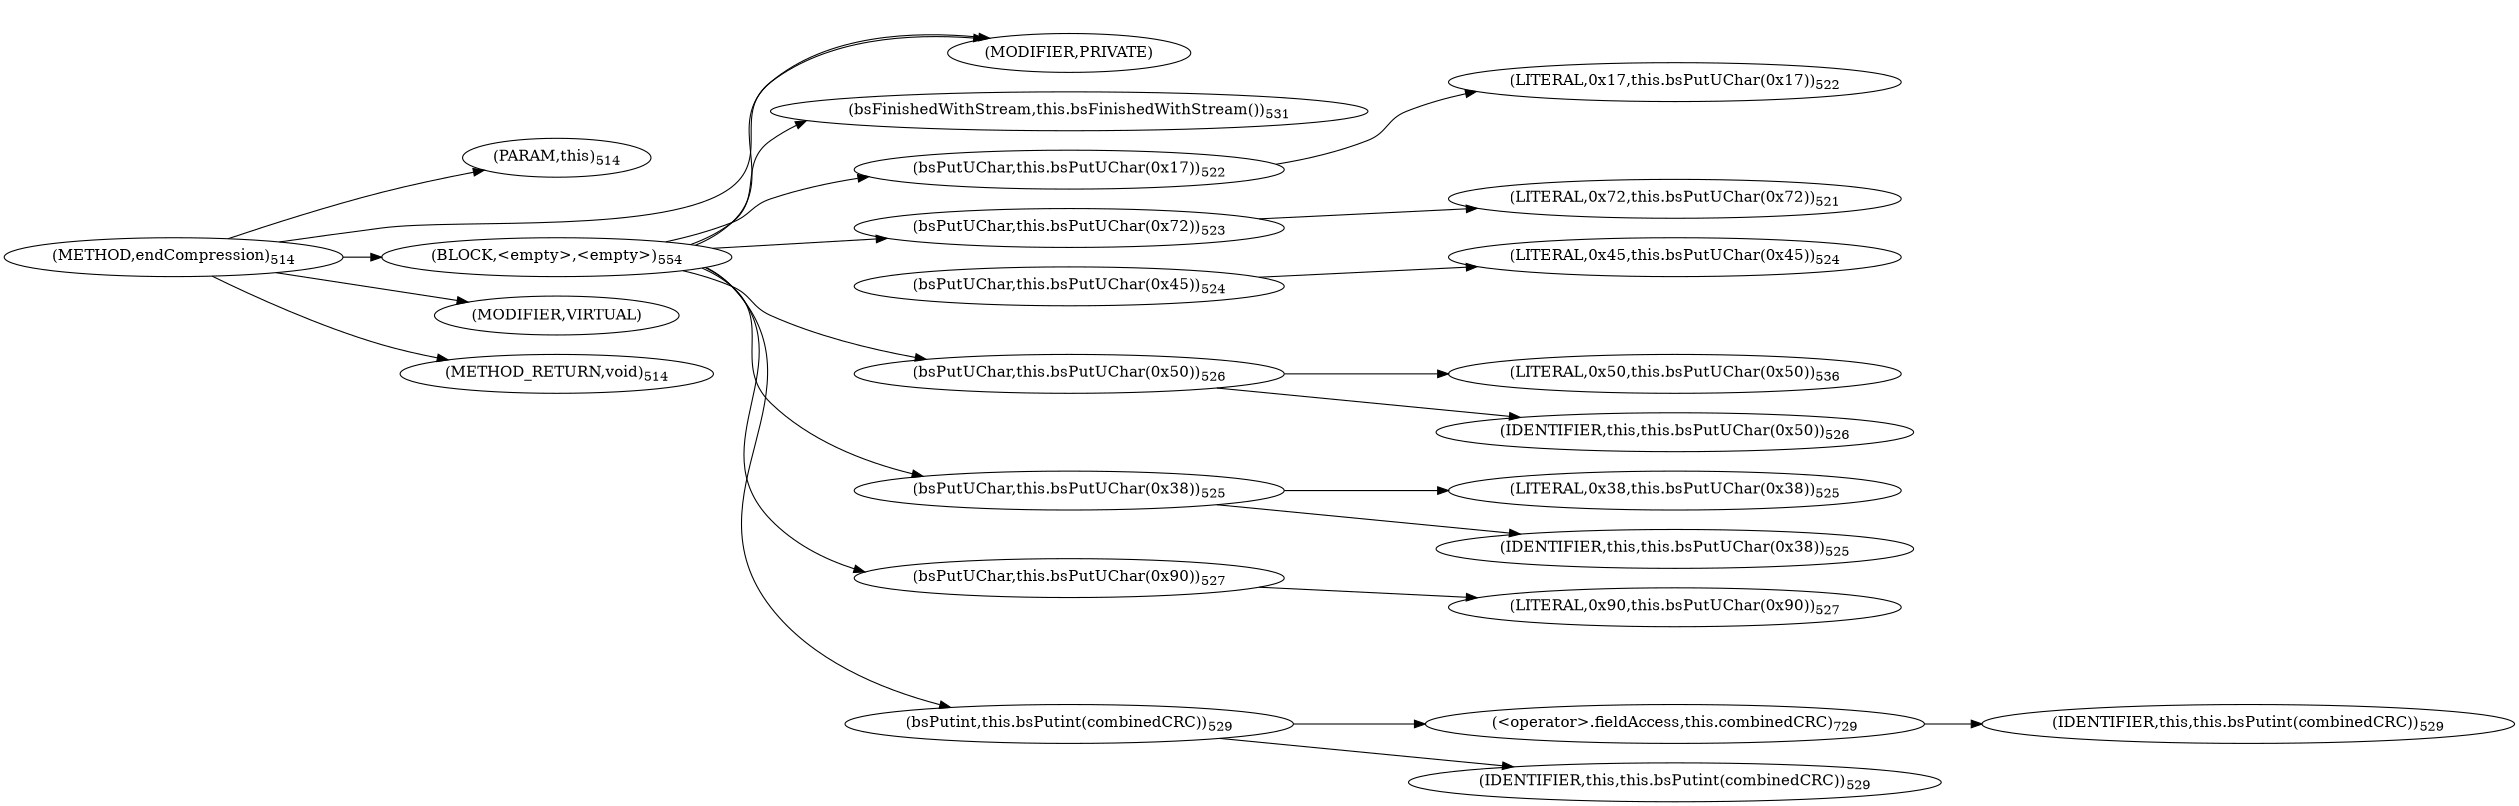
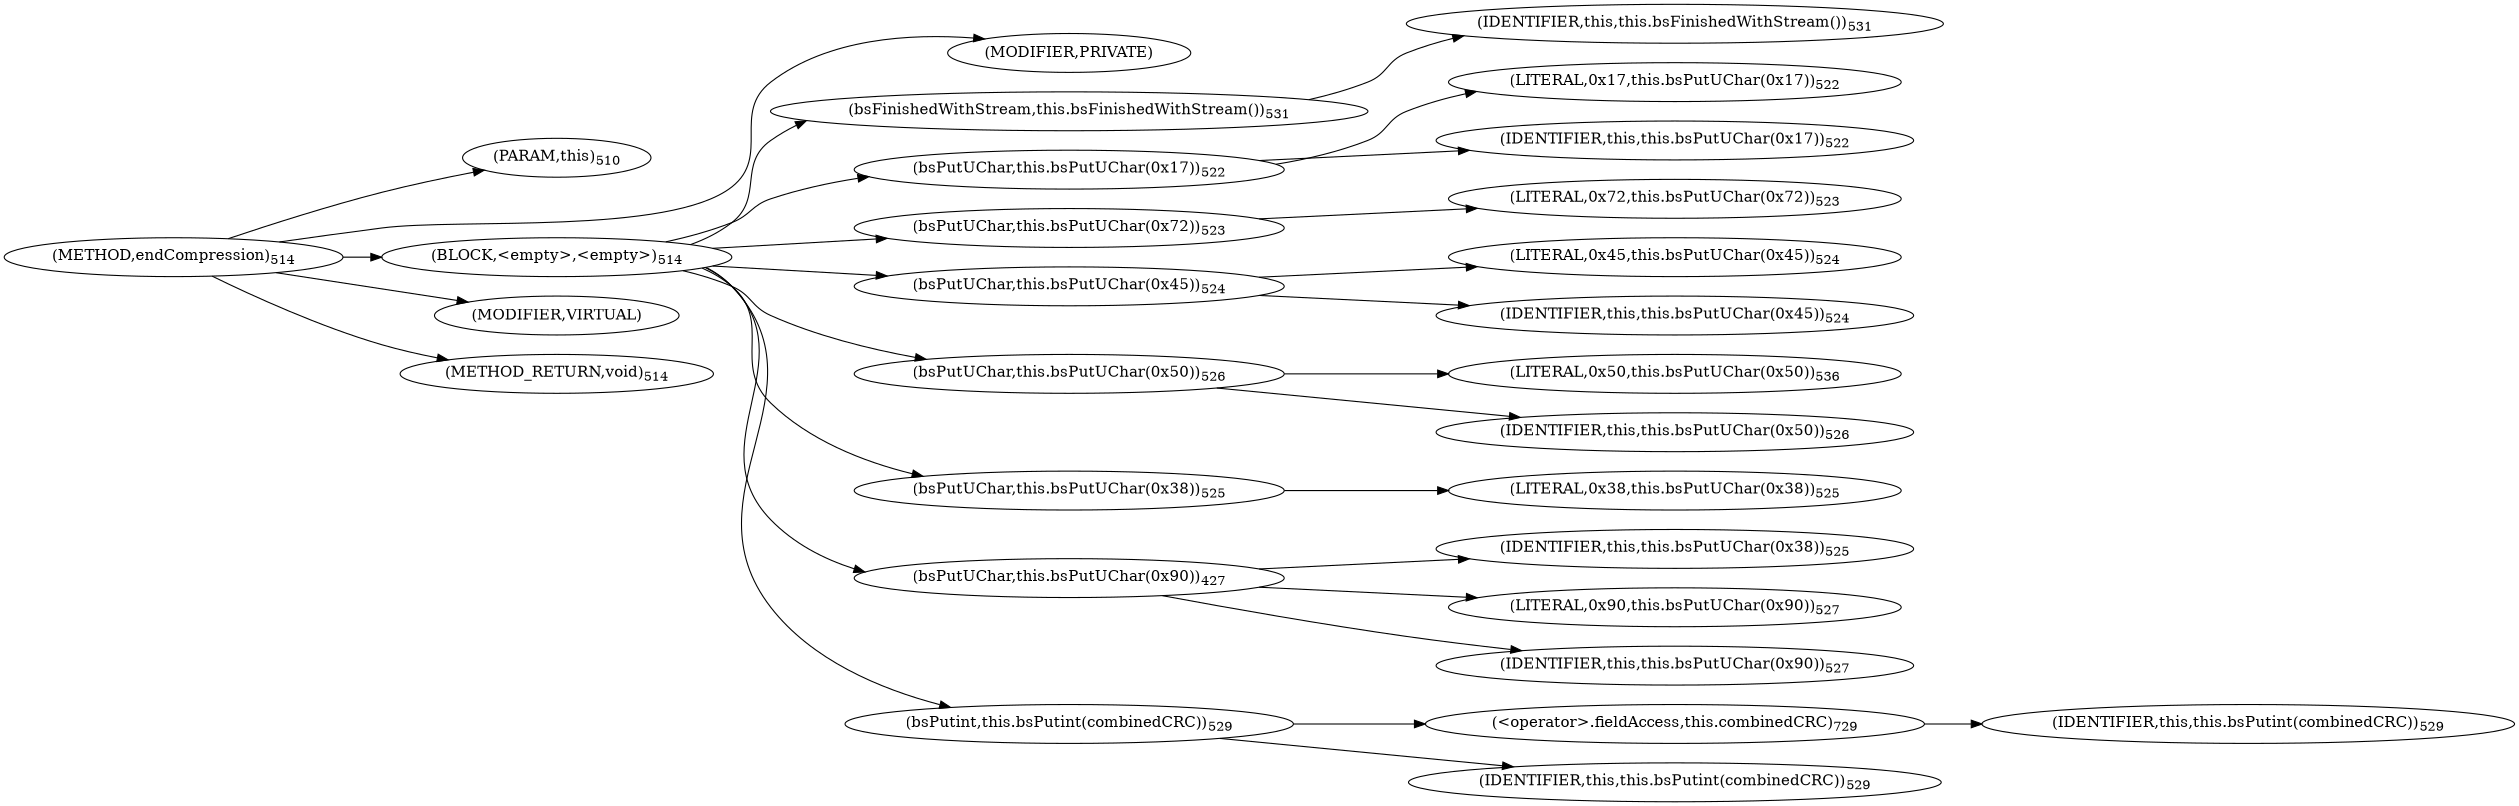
none -> (1675, 24)
(780, 76) -> (794, 271)
none -> (1675, 140)
(608, 156) -> (608, 156)
(1828, 197) -> (1828, 197)
(670, 256) -> (670, 256)
none -> (1675, 316)
(1363, 519) -> (1359, 564)
(1213, 576) -> (1213, 576)
none -> (1675, 666)
